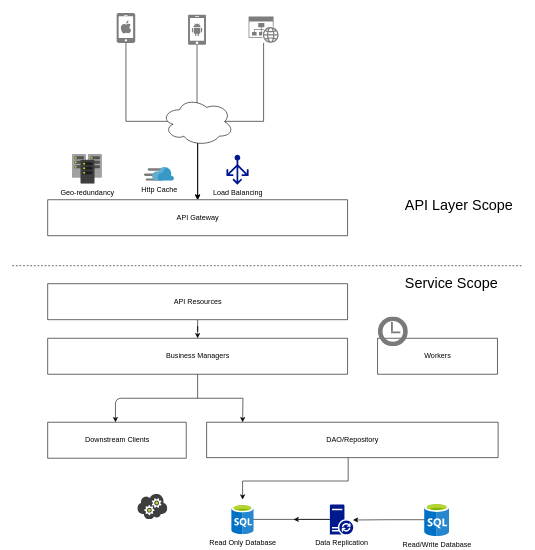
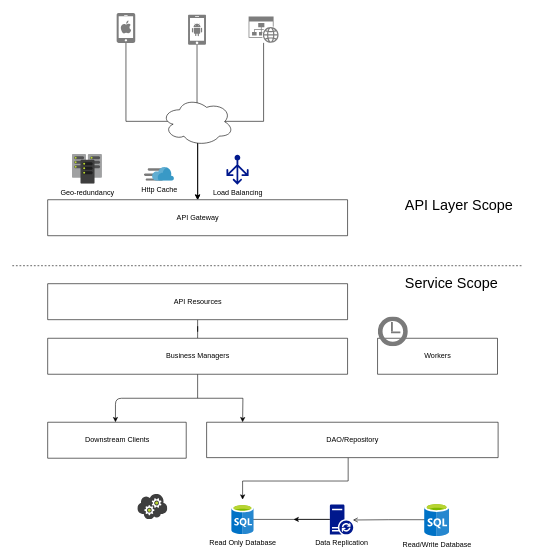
(198, 332) -> (198, 334)
(358, 520) -> (356, 520)
